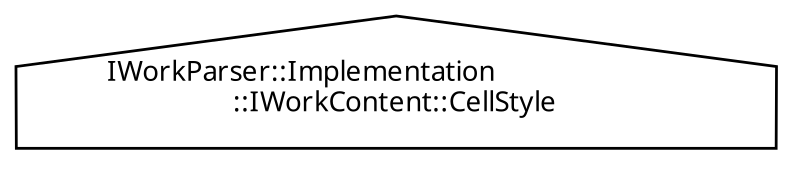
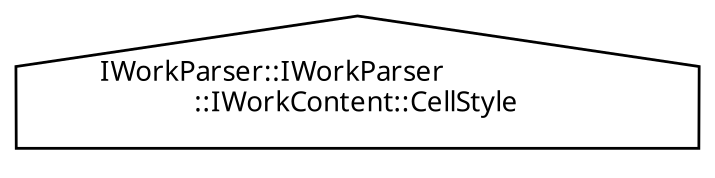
(396, 89) -> (358, 89)
